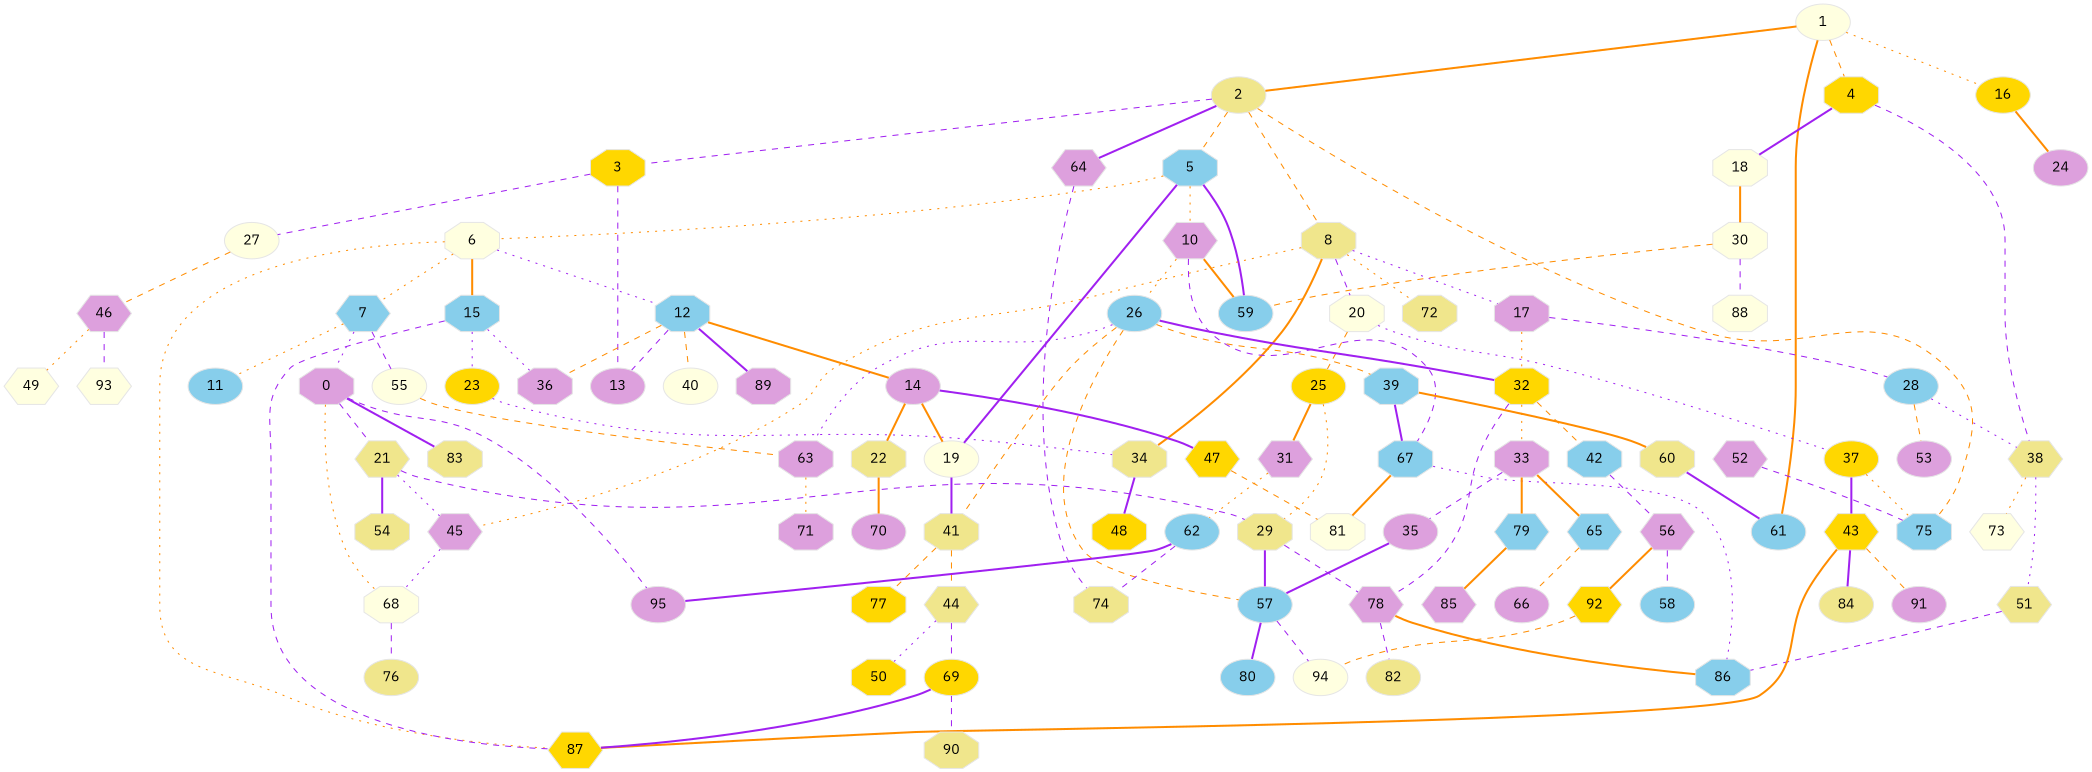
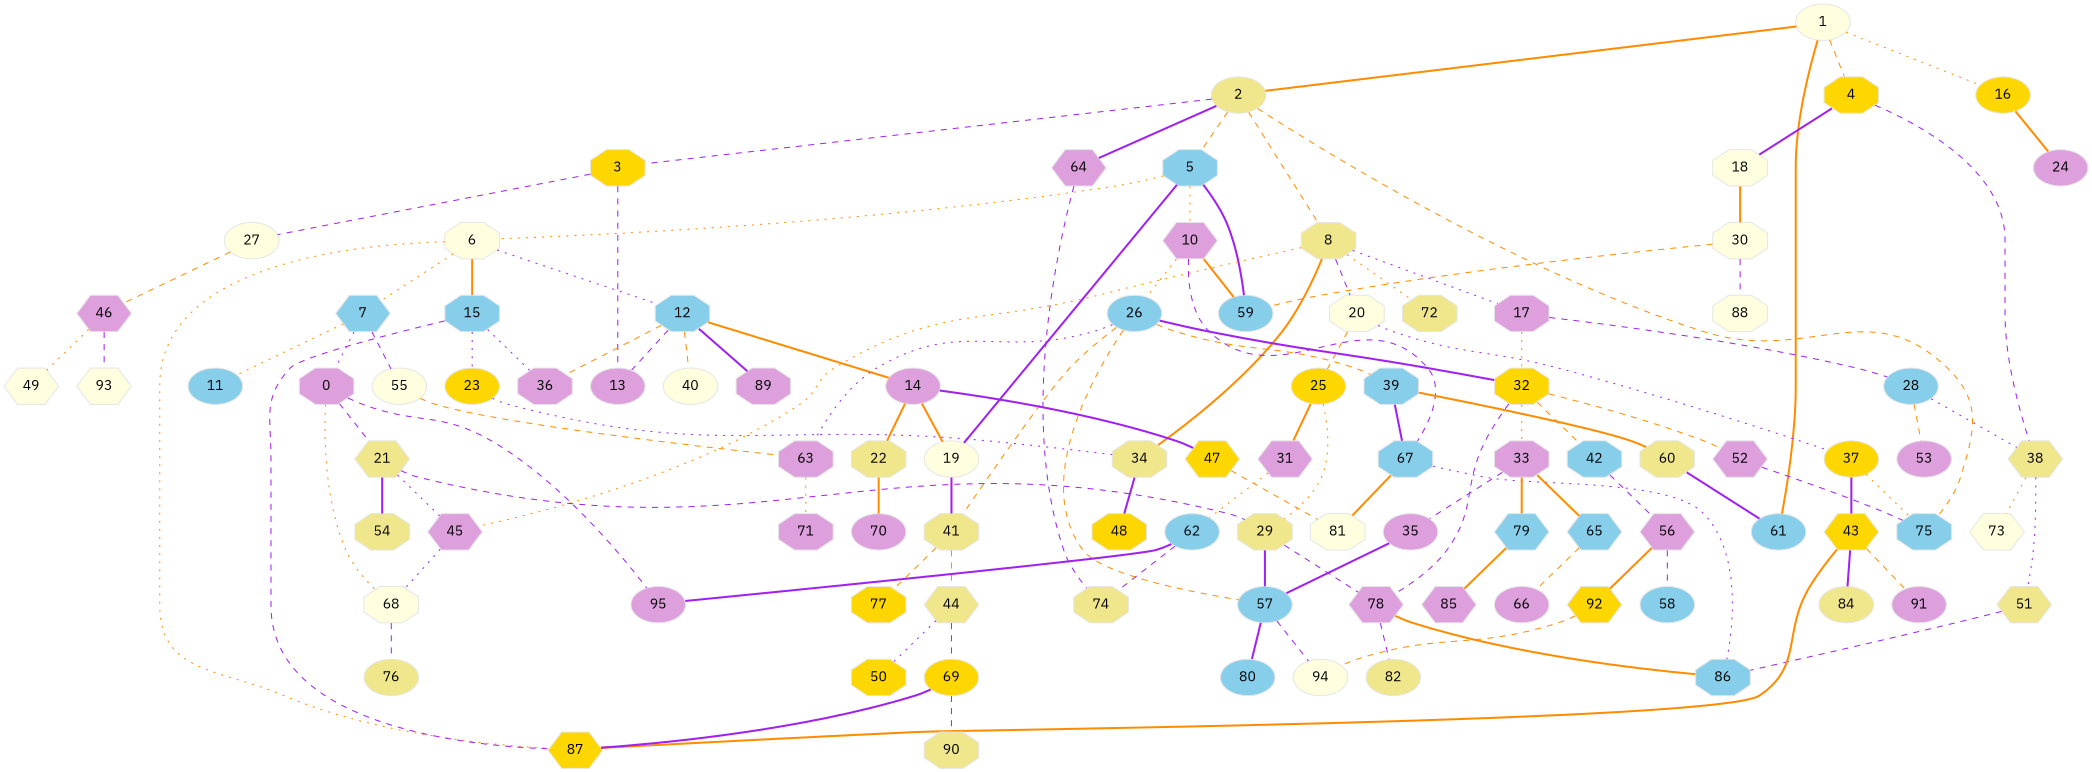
none -> (1636, 418)
(455, 459) -> none
